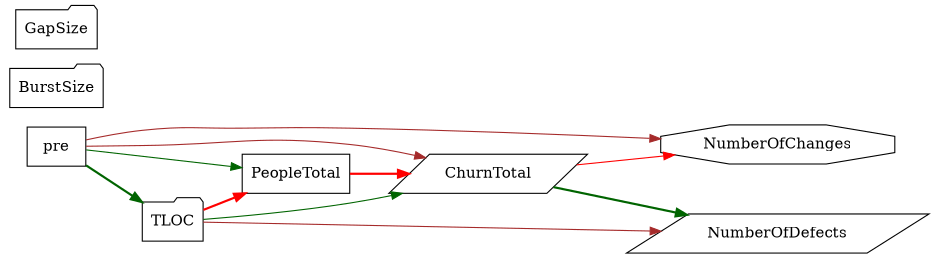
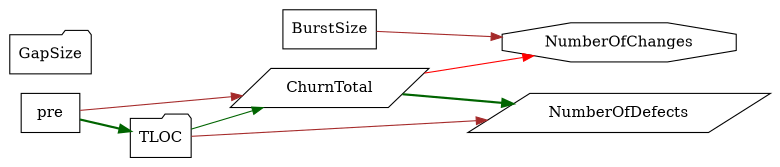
(56, 88) -> (330, 29)
(367, 129) -> (434, 34)
(296, 174) -> none
